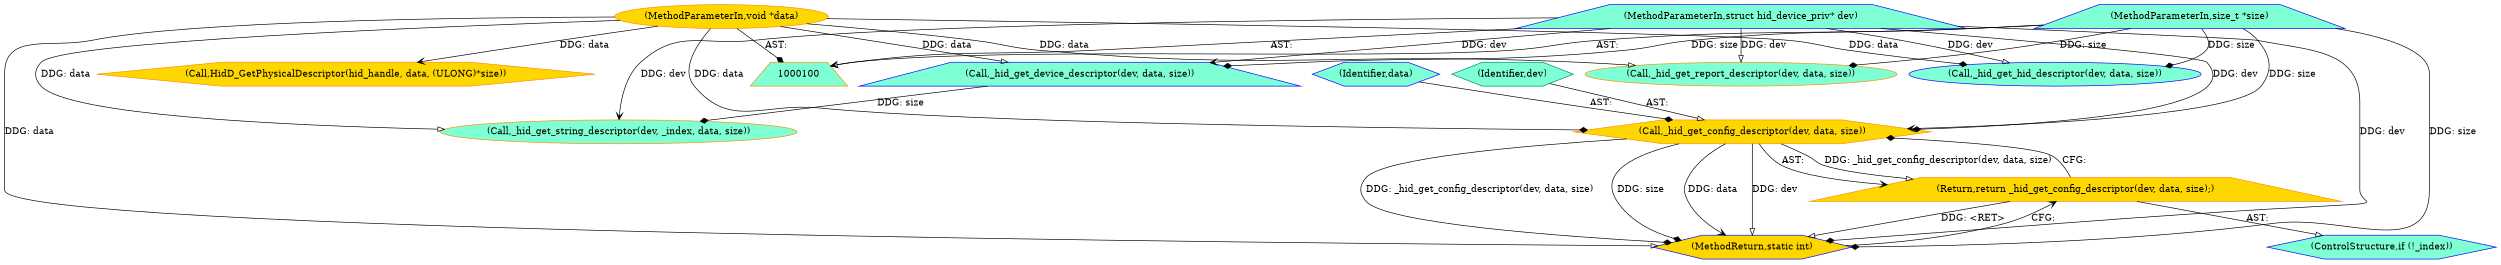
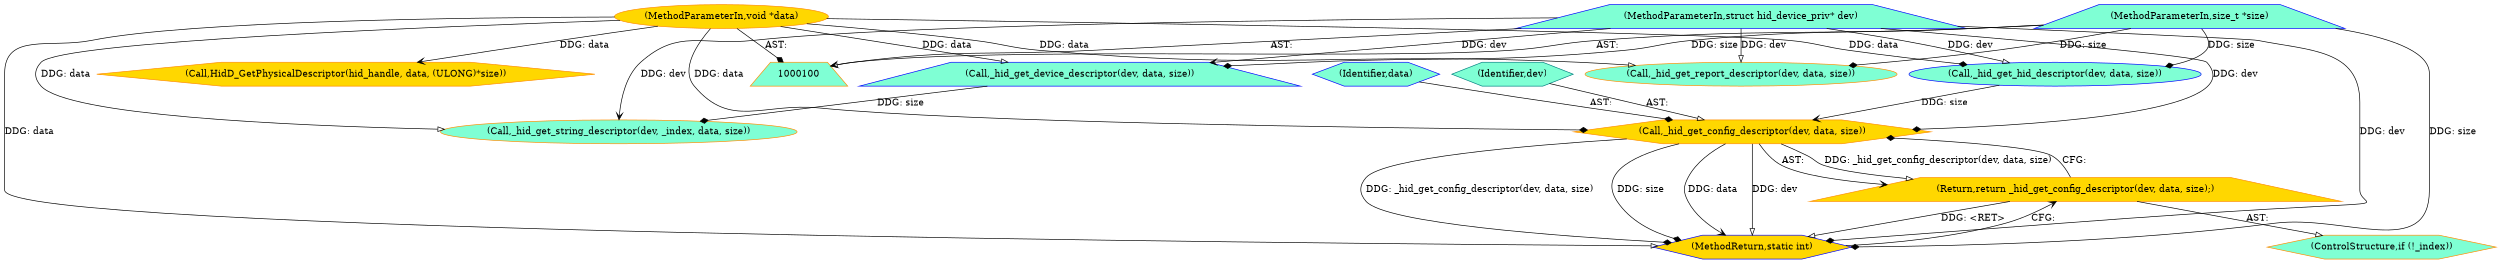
(2135, 116) -> (1910, 102)
(2382, 247) -> (2382, 247)
